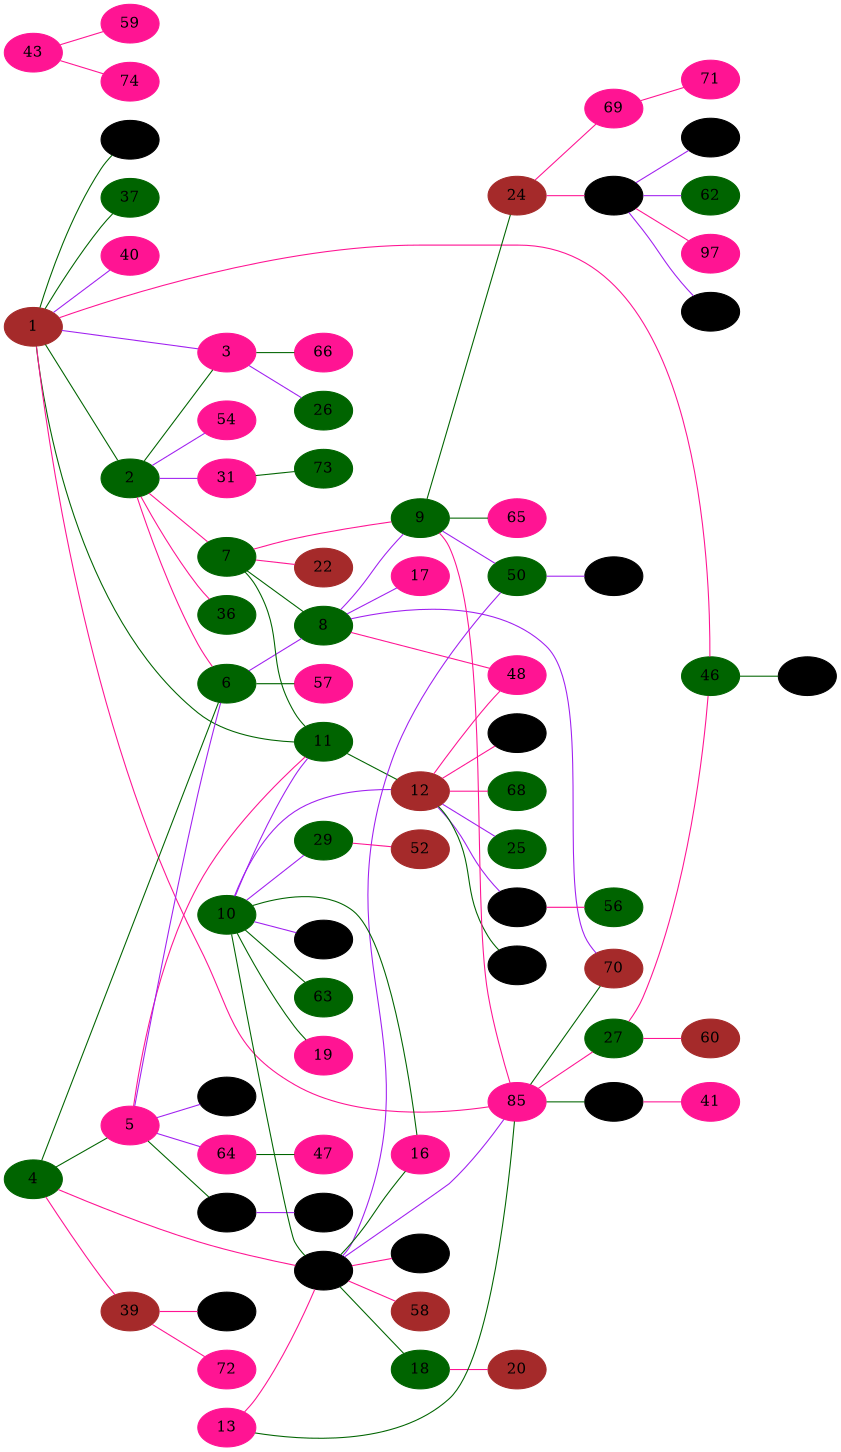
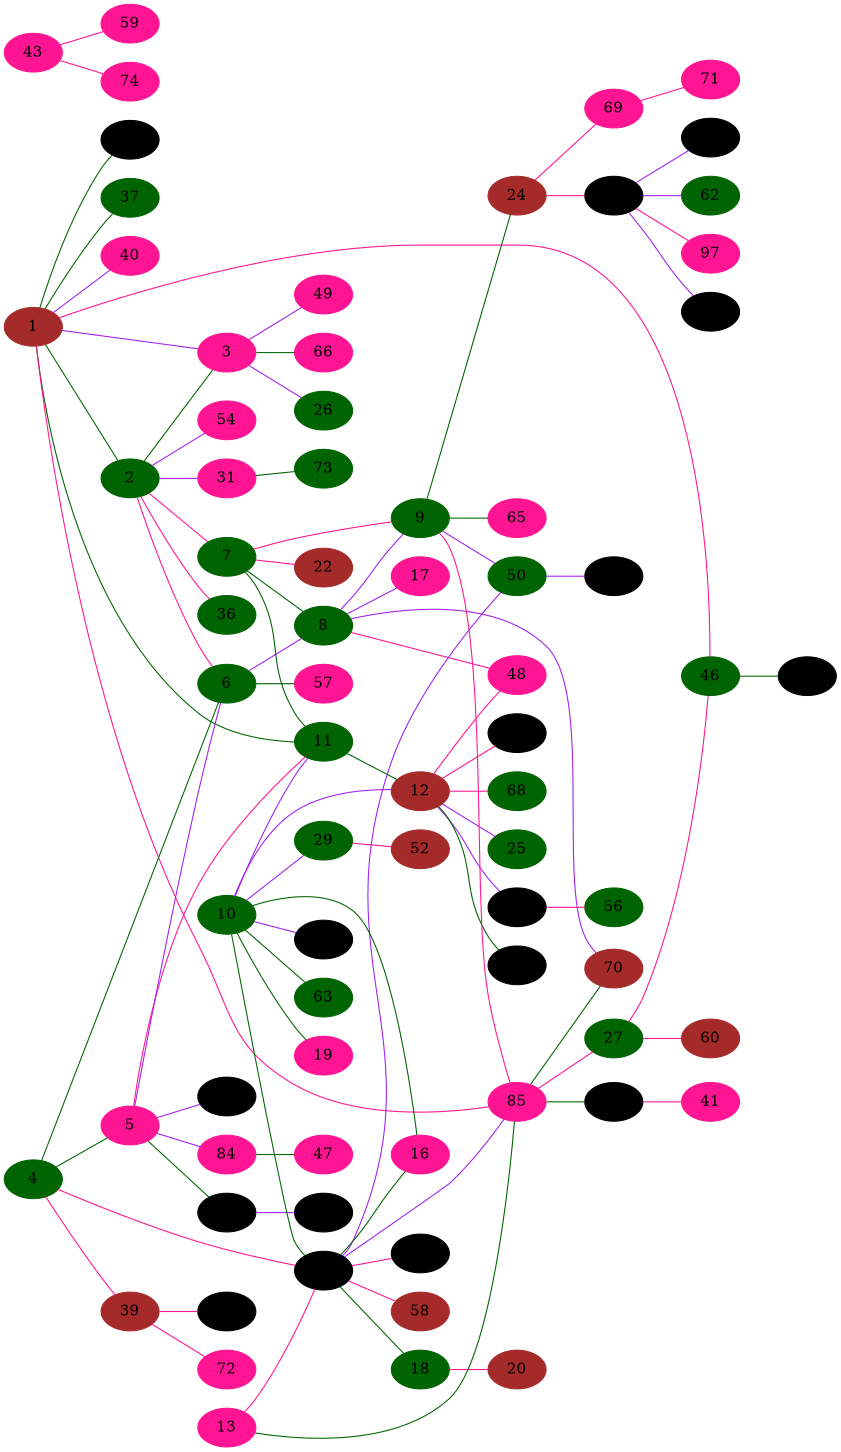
none -> (324, 295)
(227, 1155) -> (227, 1155)
